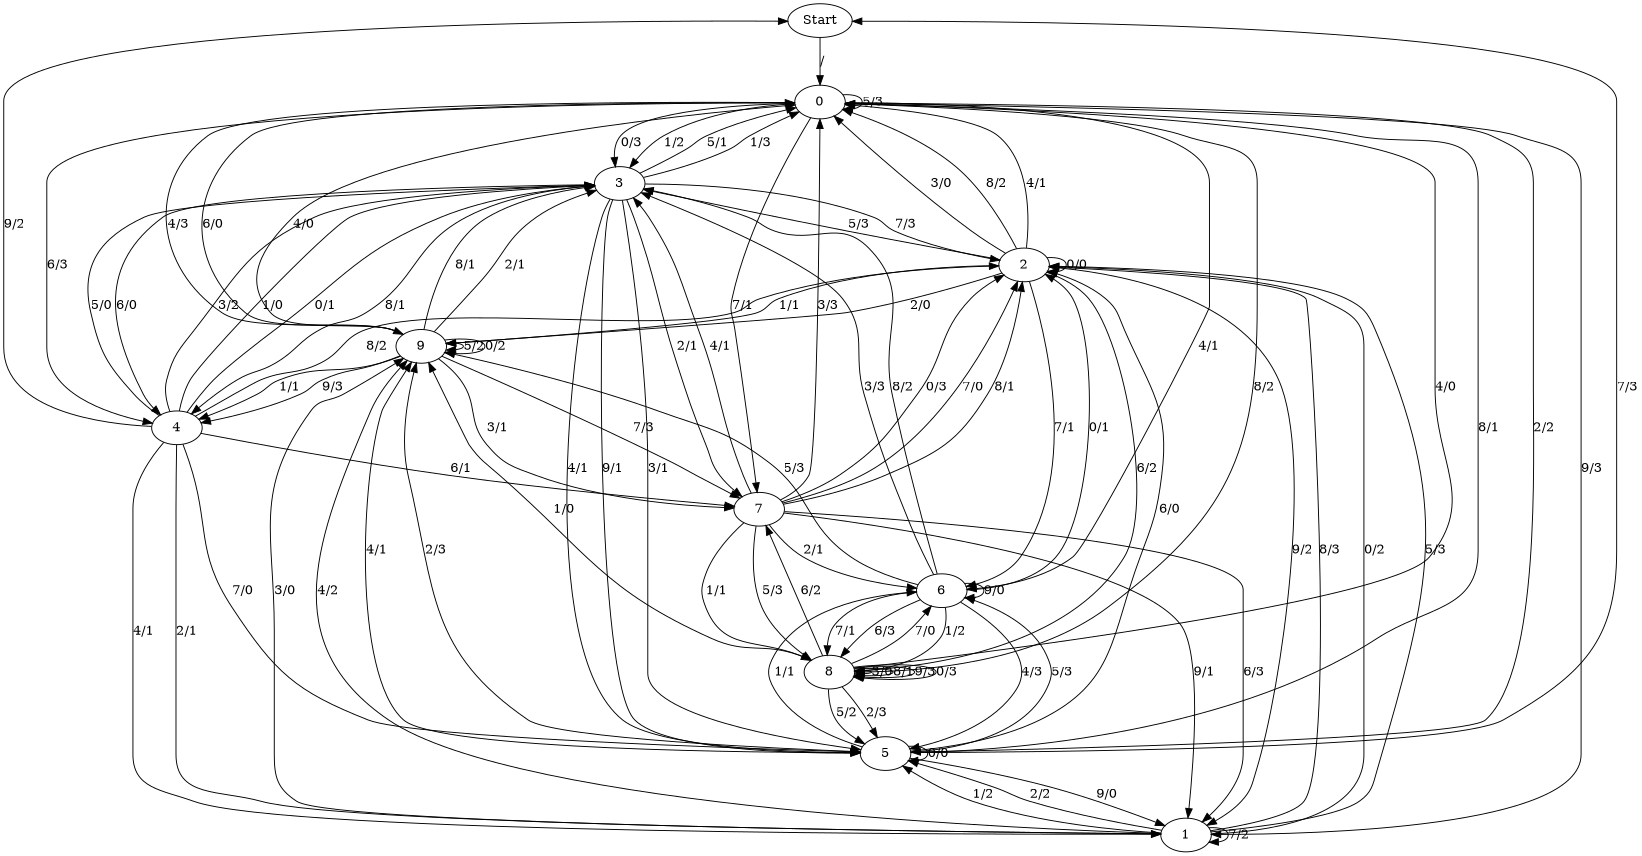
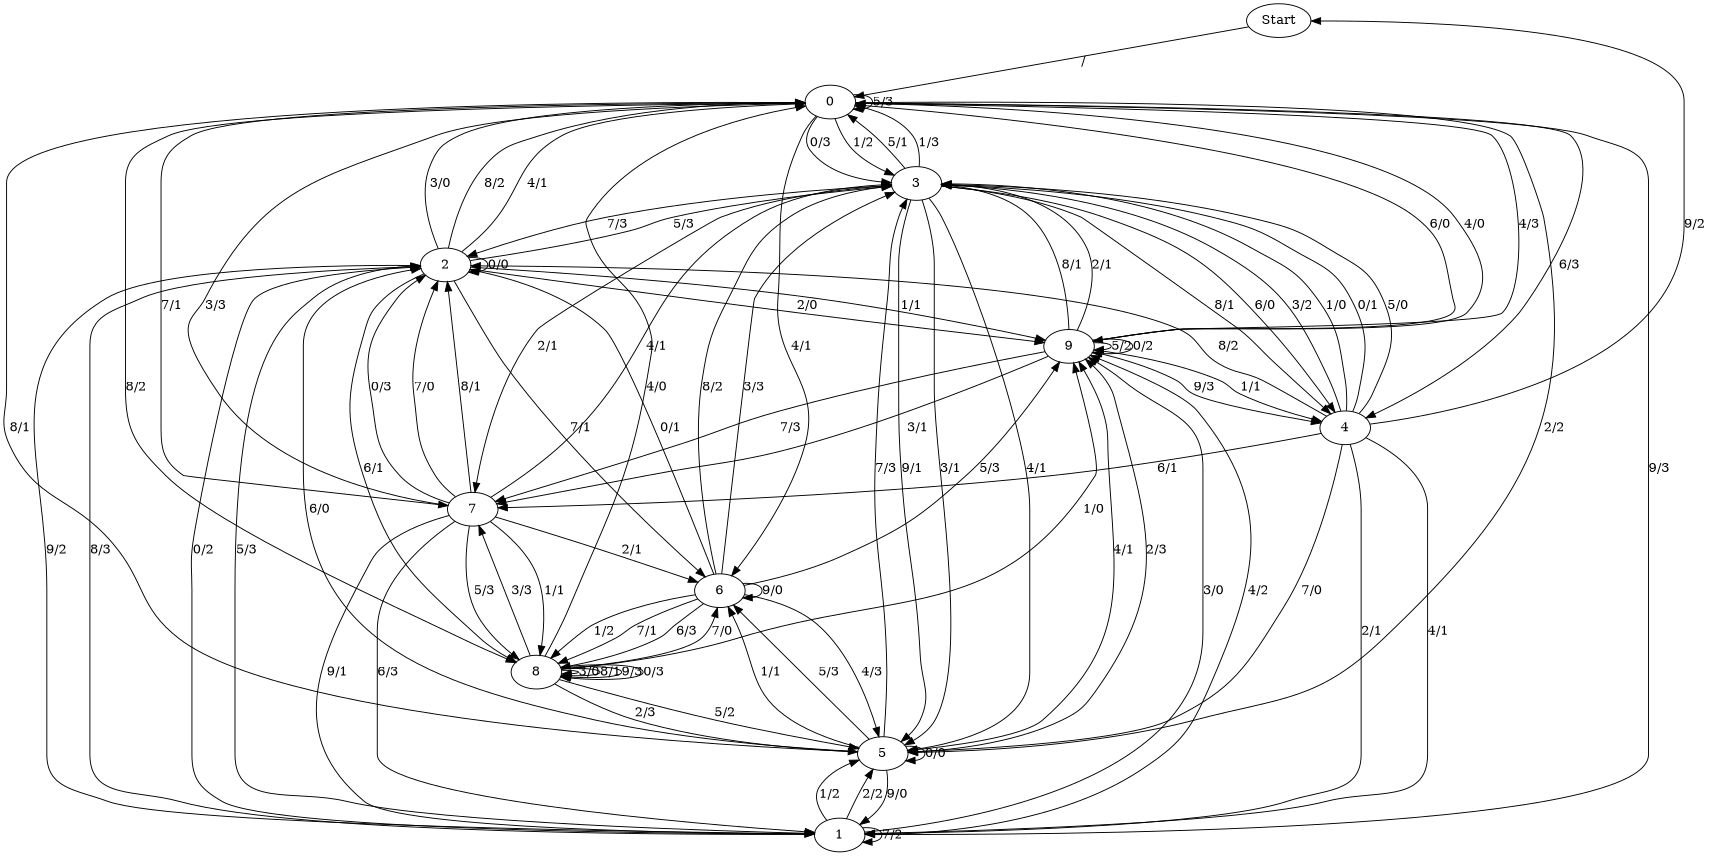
(1617, 347) -> (875, 471)
(1147, 469) -> (374, 469)
(811, 591) -> (522, 591)
